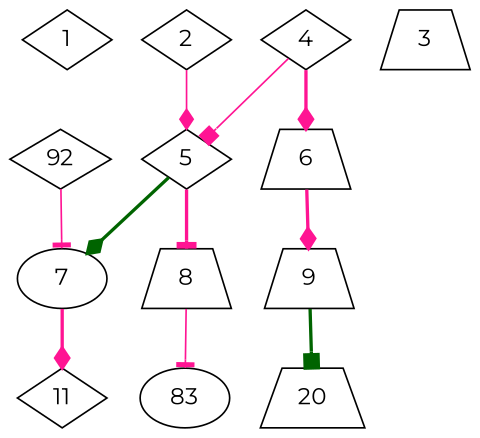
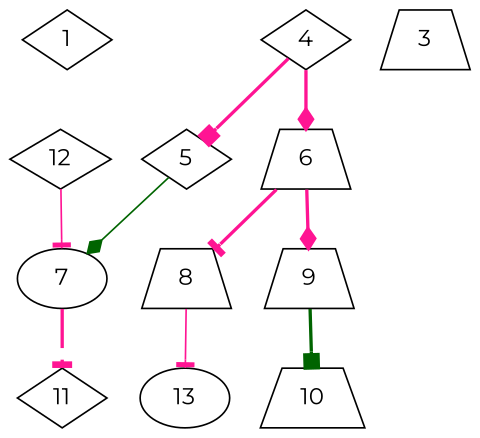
(187, 40) -> none
(252, 93) -> (252, 93)
(61, 159) -> (61, 159)
(135, 209) -> (135, 209)
(187, 215) -> (248, 217)
(62, 329) -> (62, 329)
(185, 398) -> (185, 398)
(313, 398) -> (313, 398)
